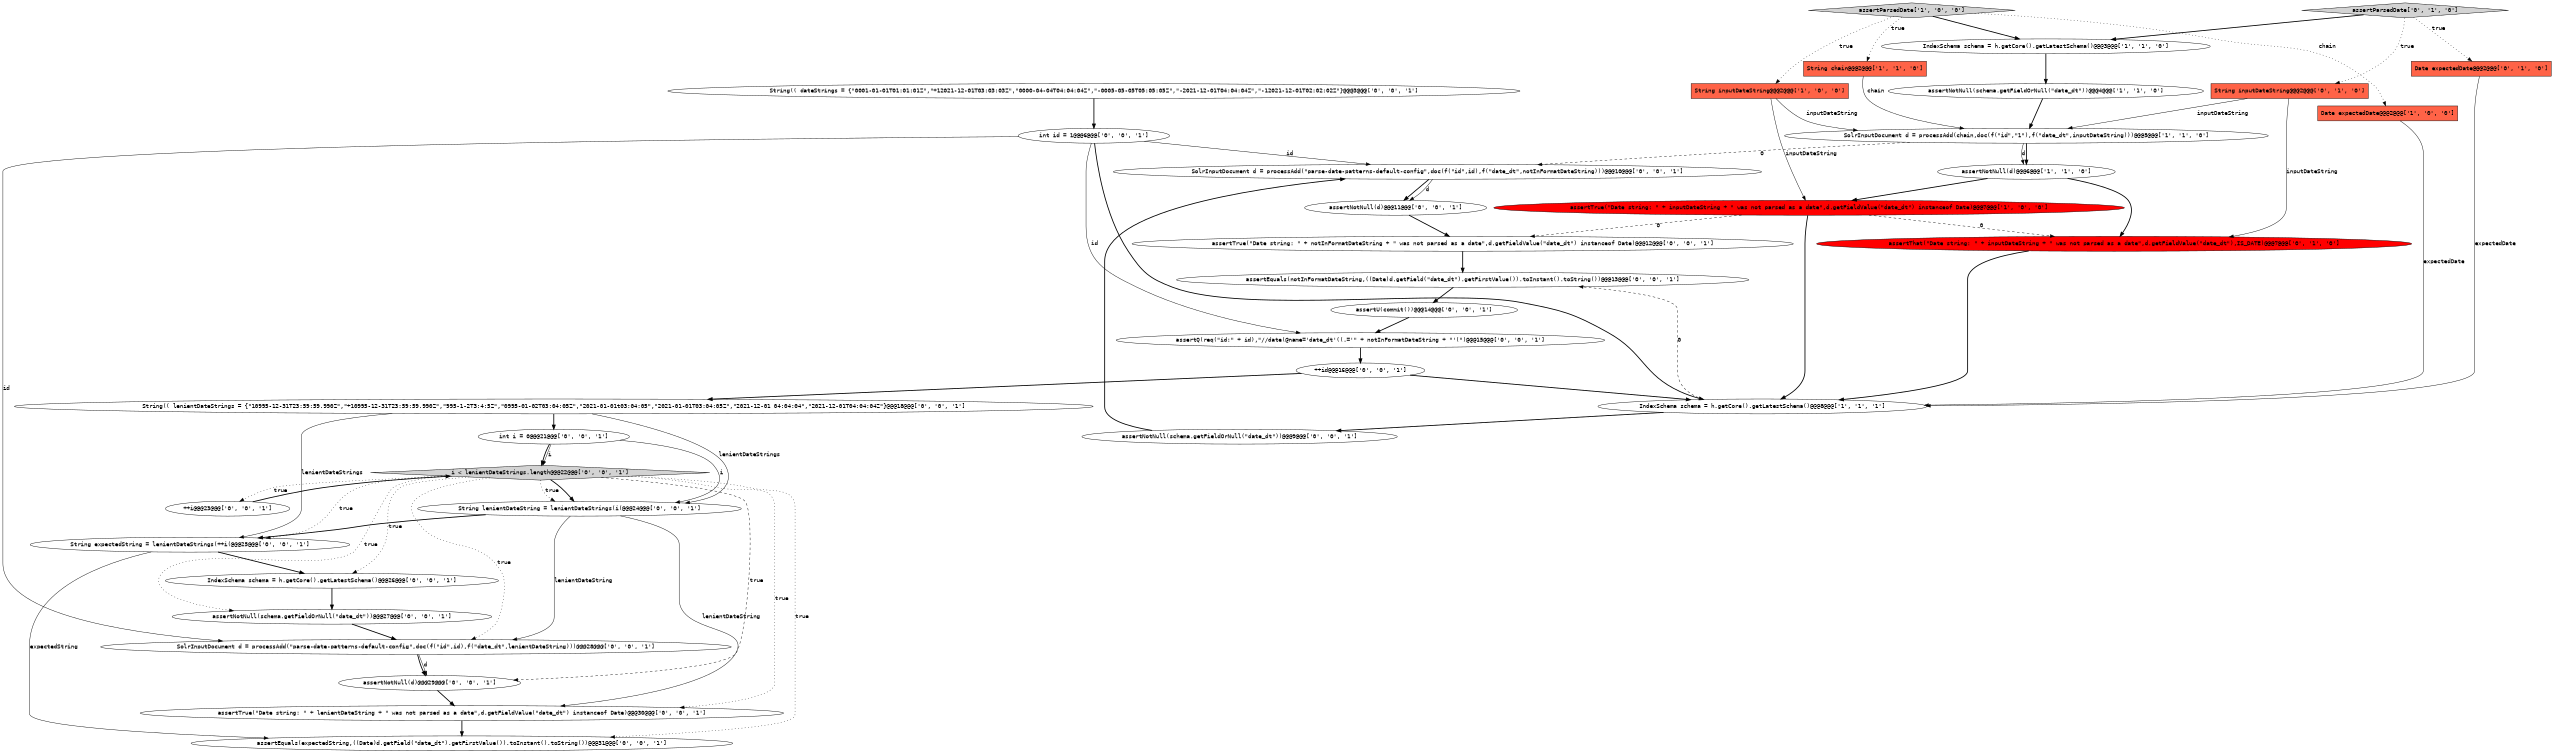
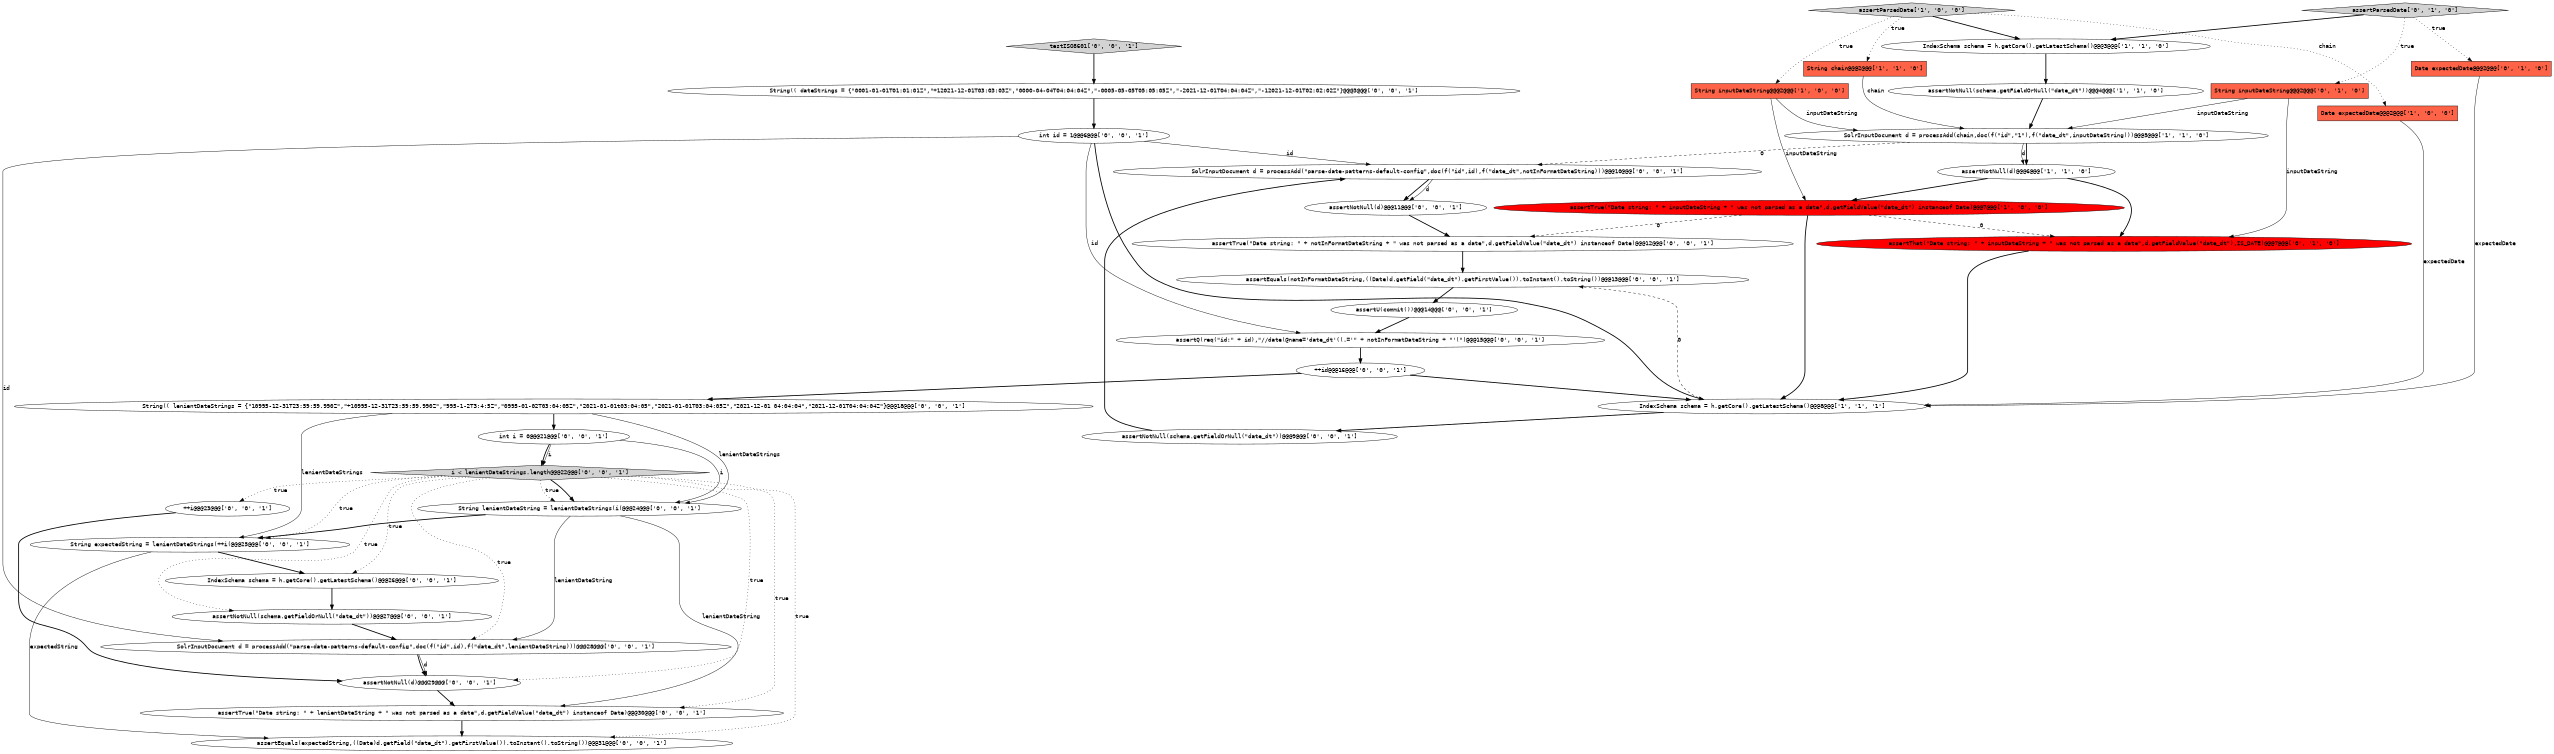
none -> (1094, 46)
(349, 484) -> (66, 632)
(745, 615) -> (745, 615)
